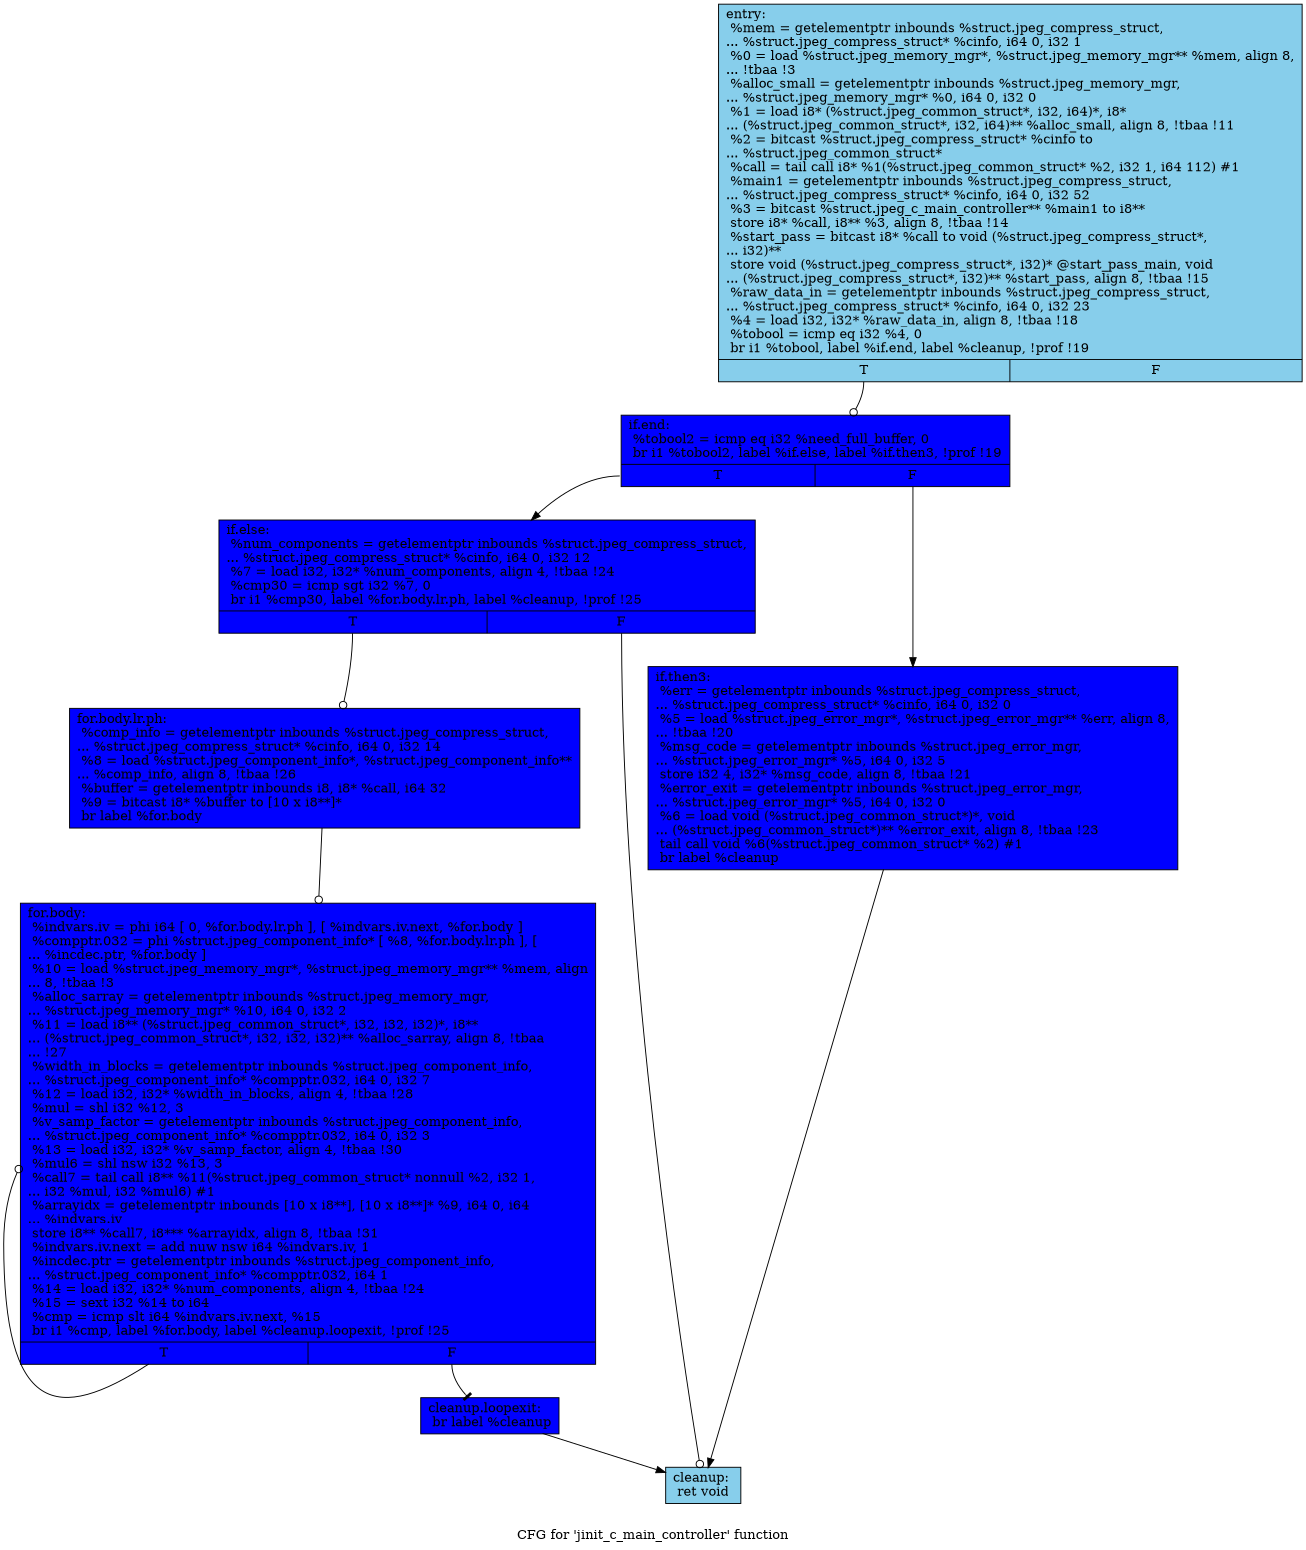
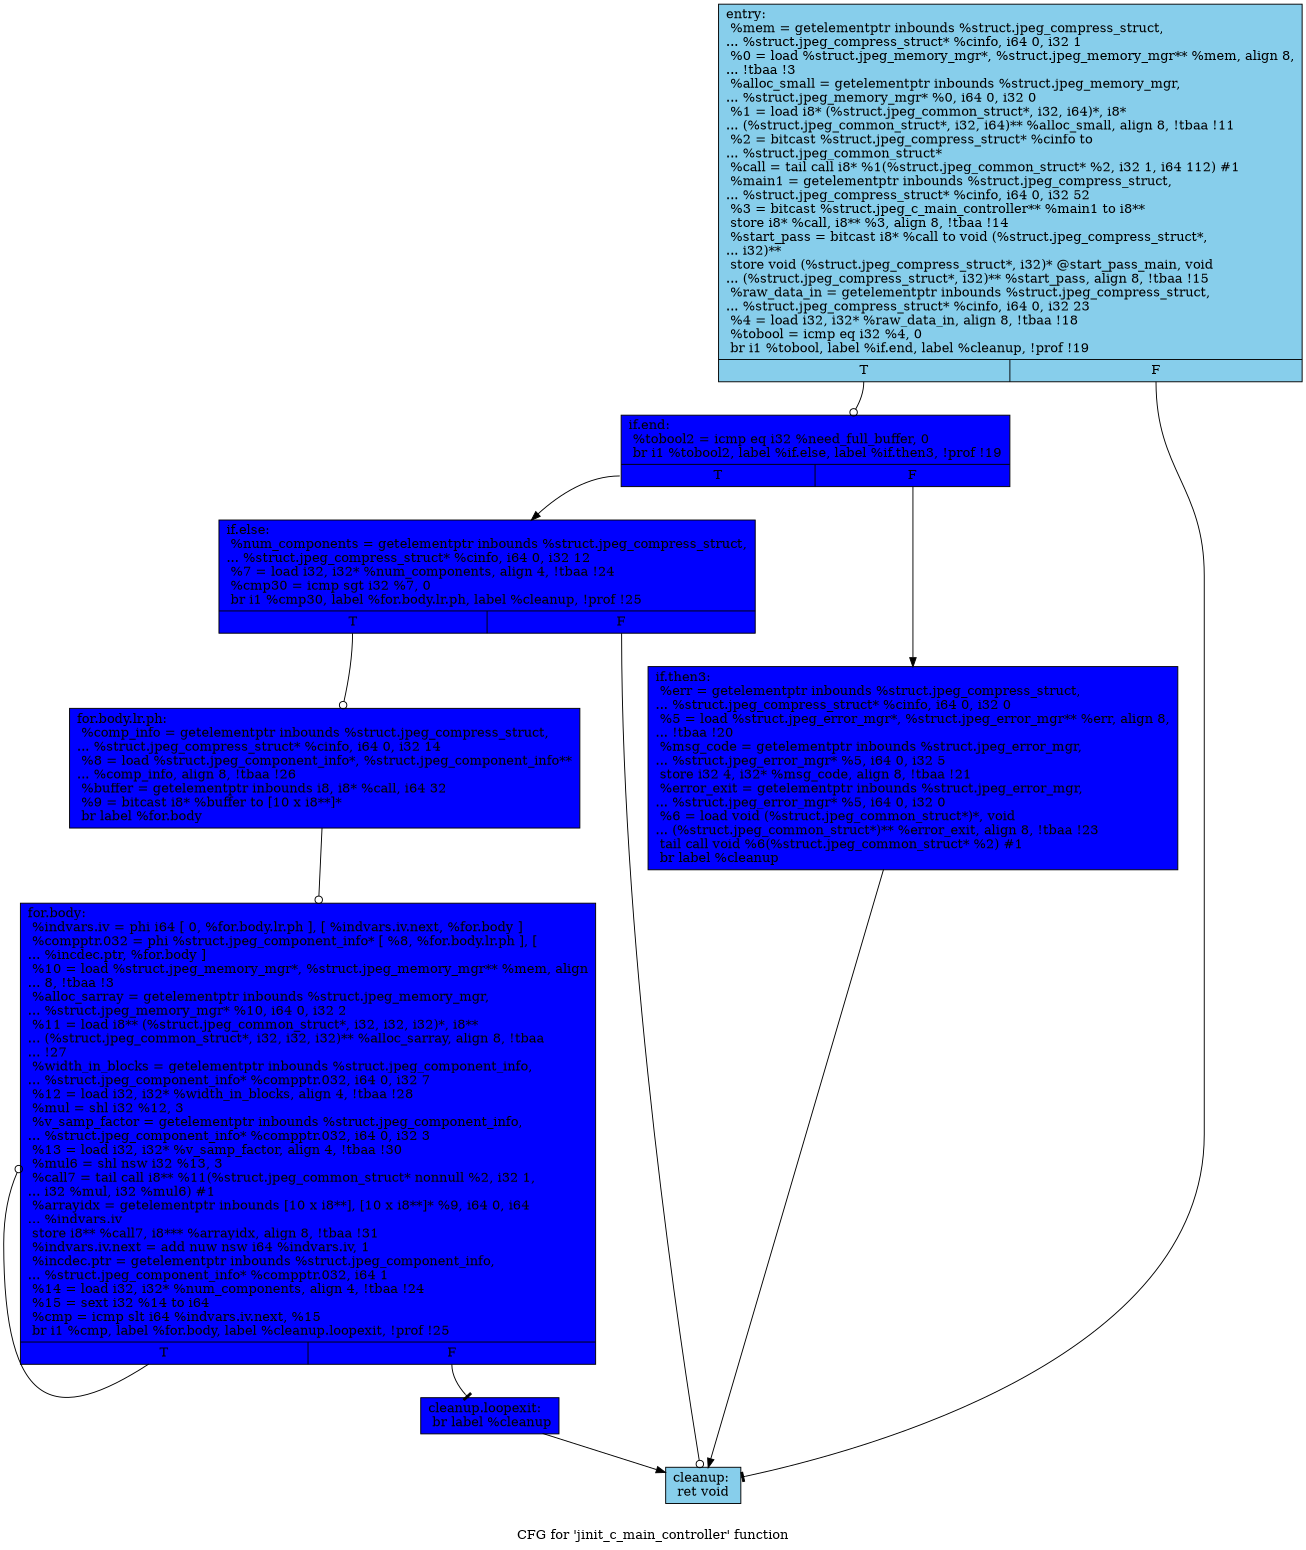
none -> (1204, 1061)
